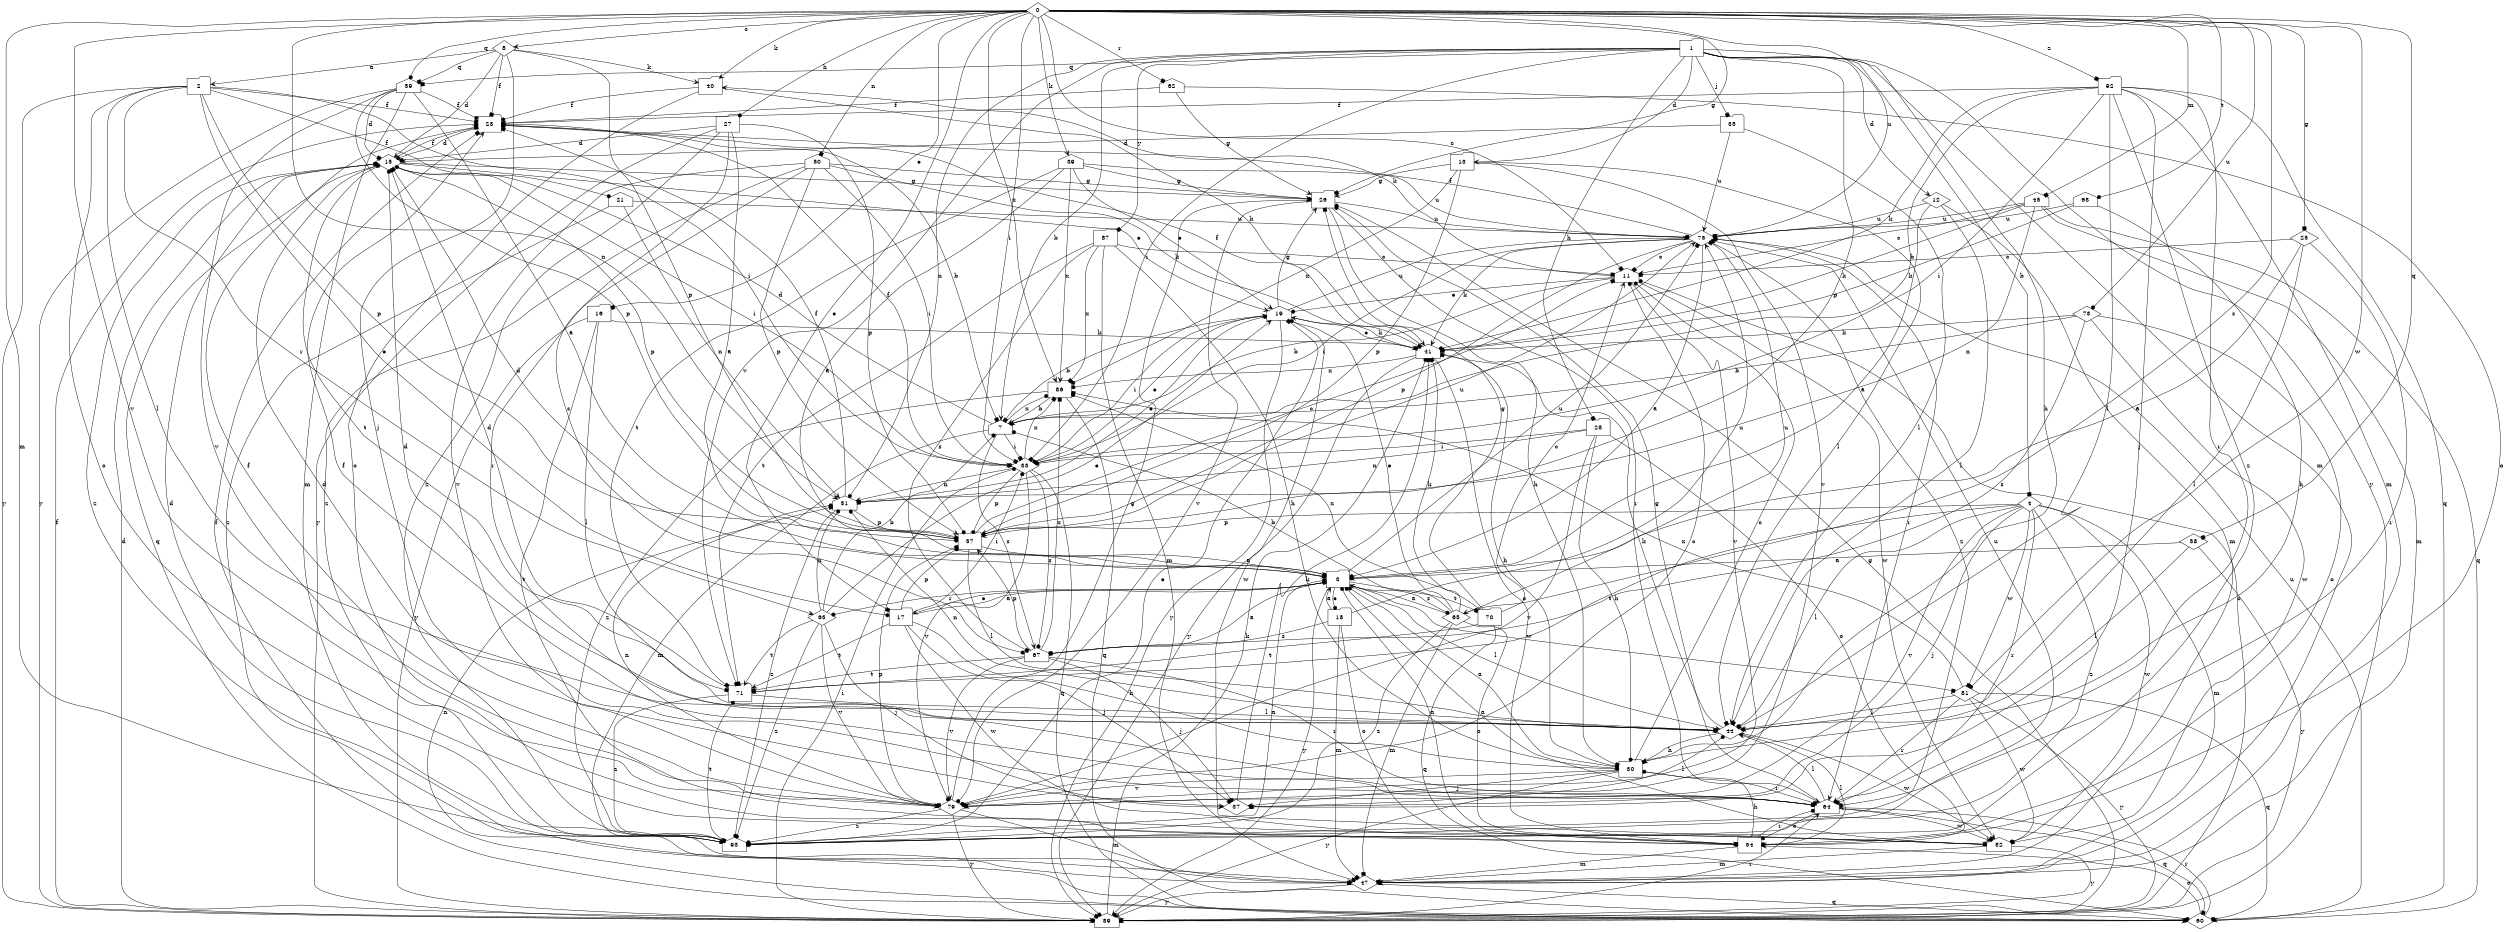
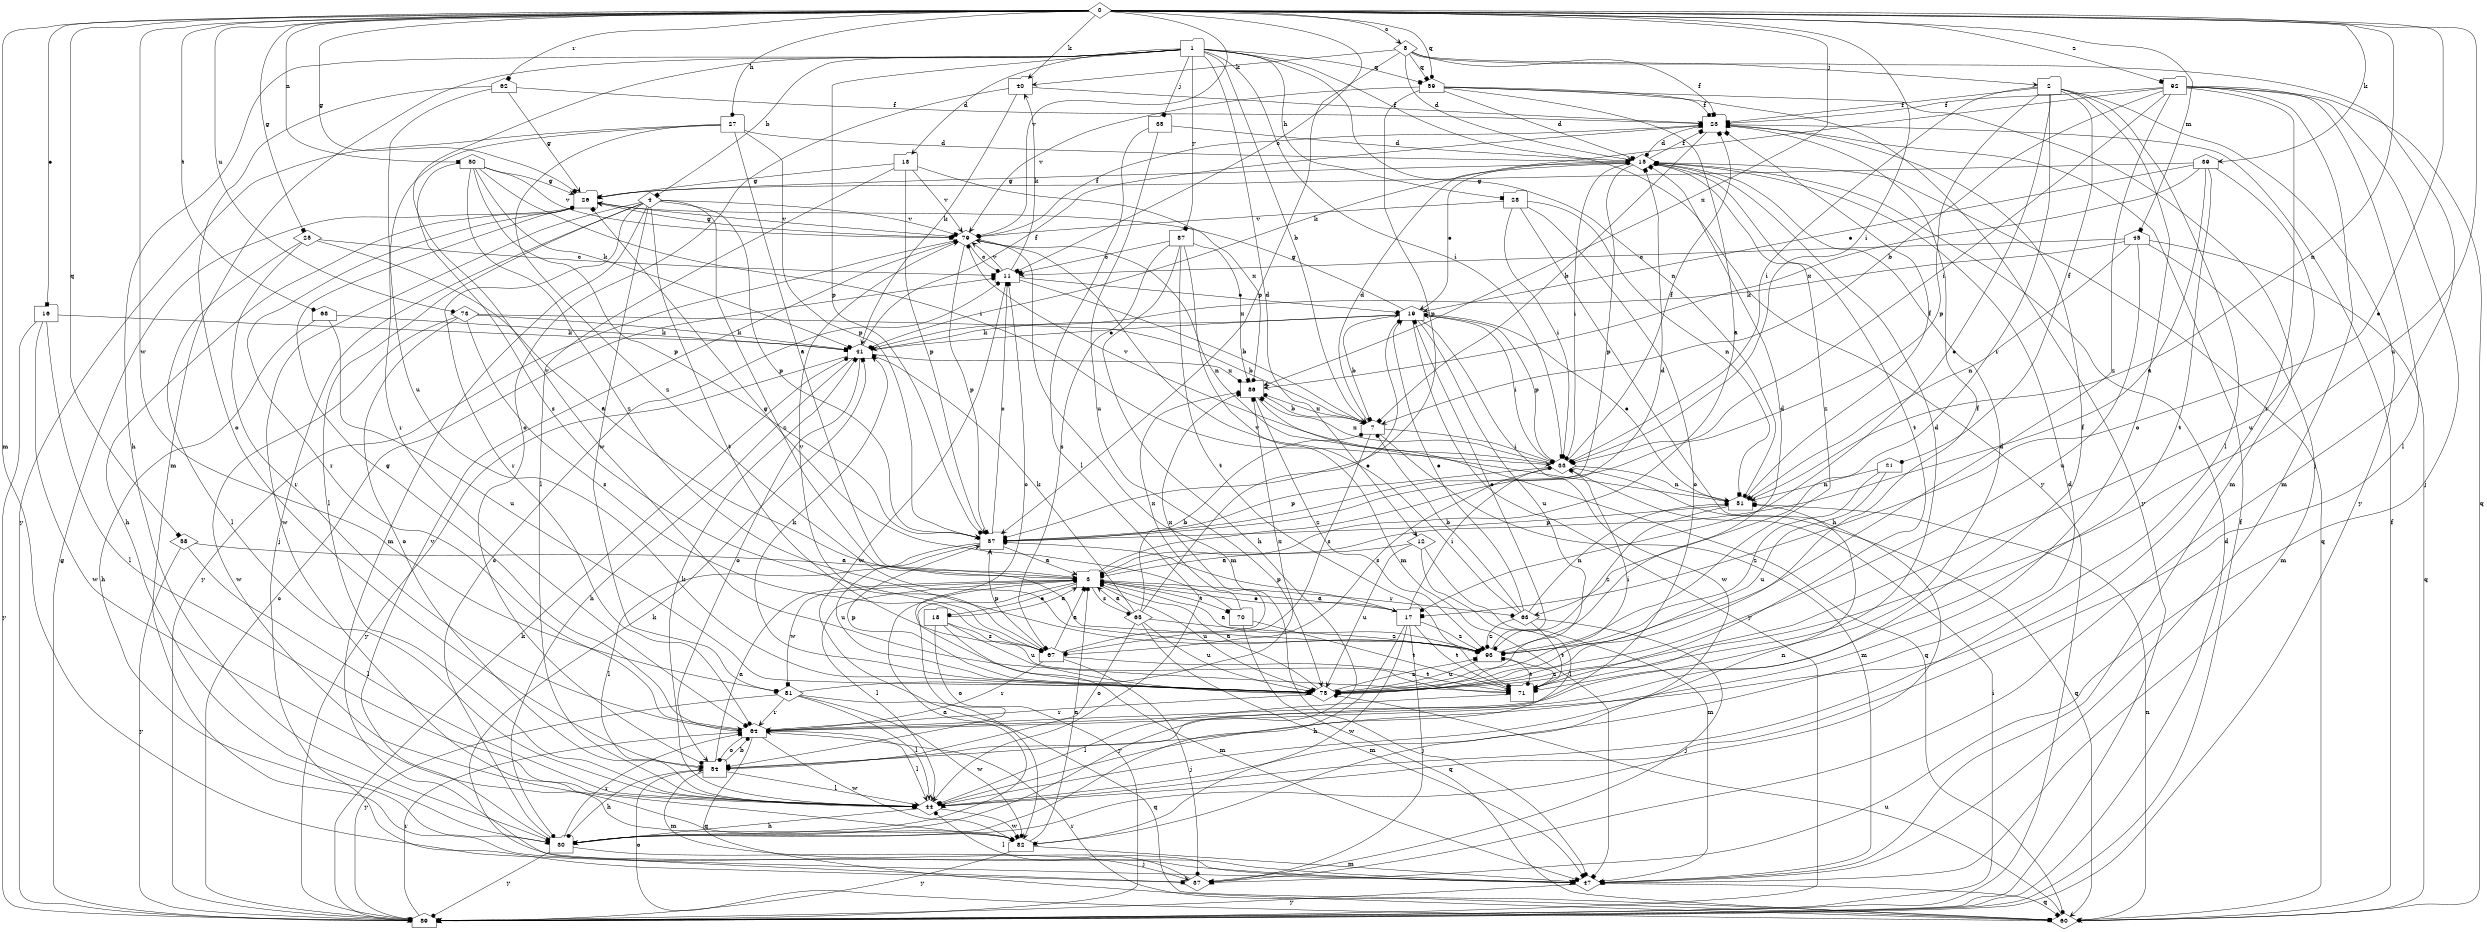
(2221, 27) -> none
(372, 67) -> (1830, 67)
(1473, 227) -> (662, 563)
(1155, 390) -> (1537, 390)
(1544, 458) -> none
(524, 580) -> (95, 580)
(846, 826) -> (1450, 634)
(1780, 826) -> (742, 750)
